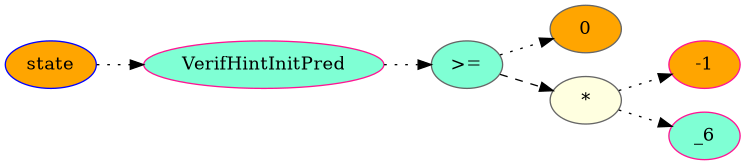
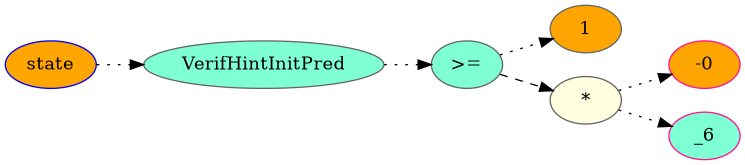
(586, 29) -> (586, 29)
(264, 65) -> (264, 65)
(705, 65) -> (705, 65)
